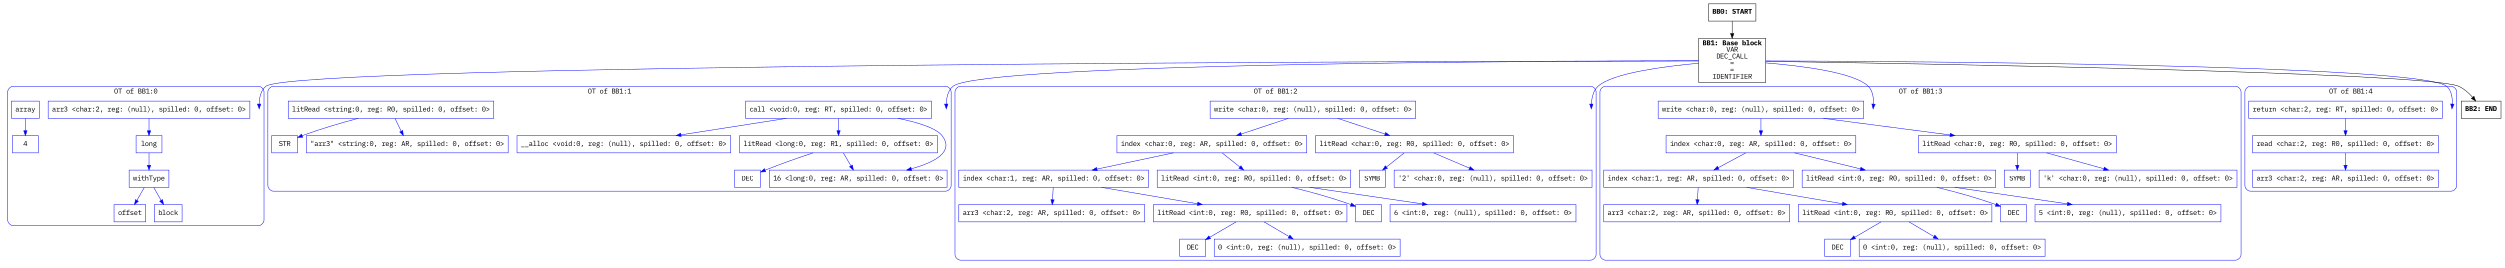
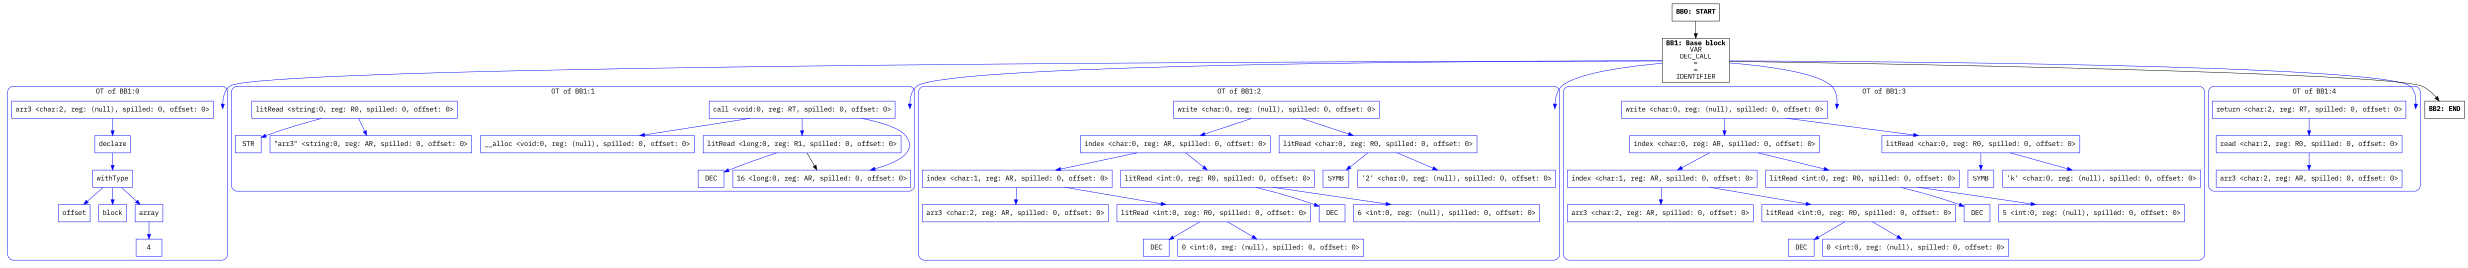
(149, 144) -> (113, 144)
(847, 159) -> (811, 159)
none -> (129, 194)
